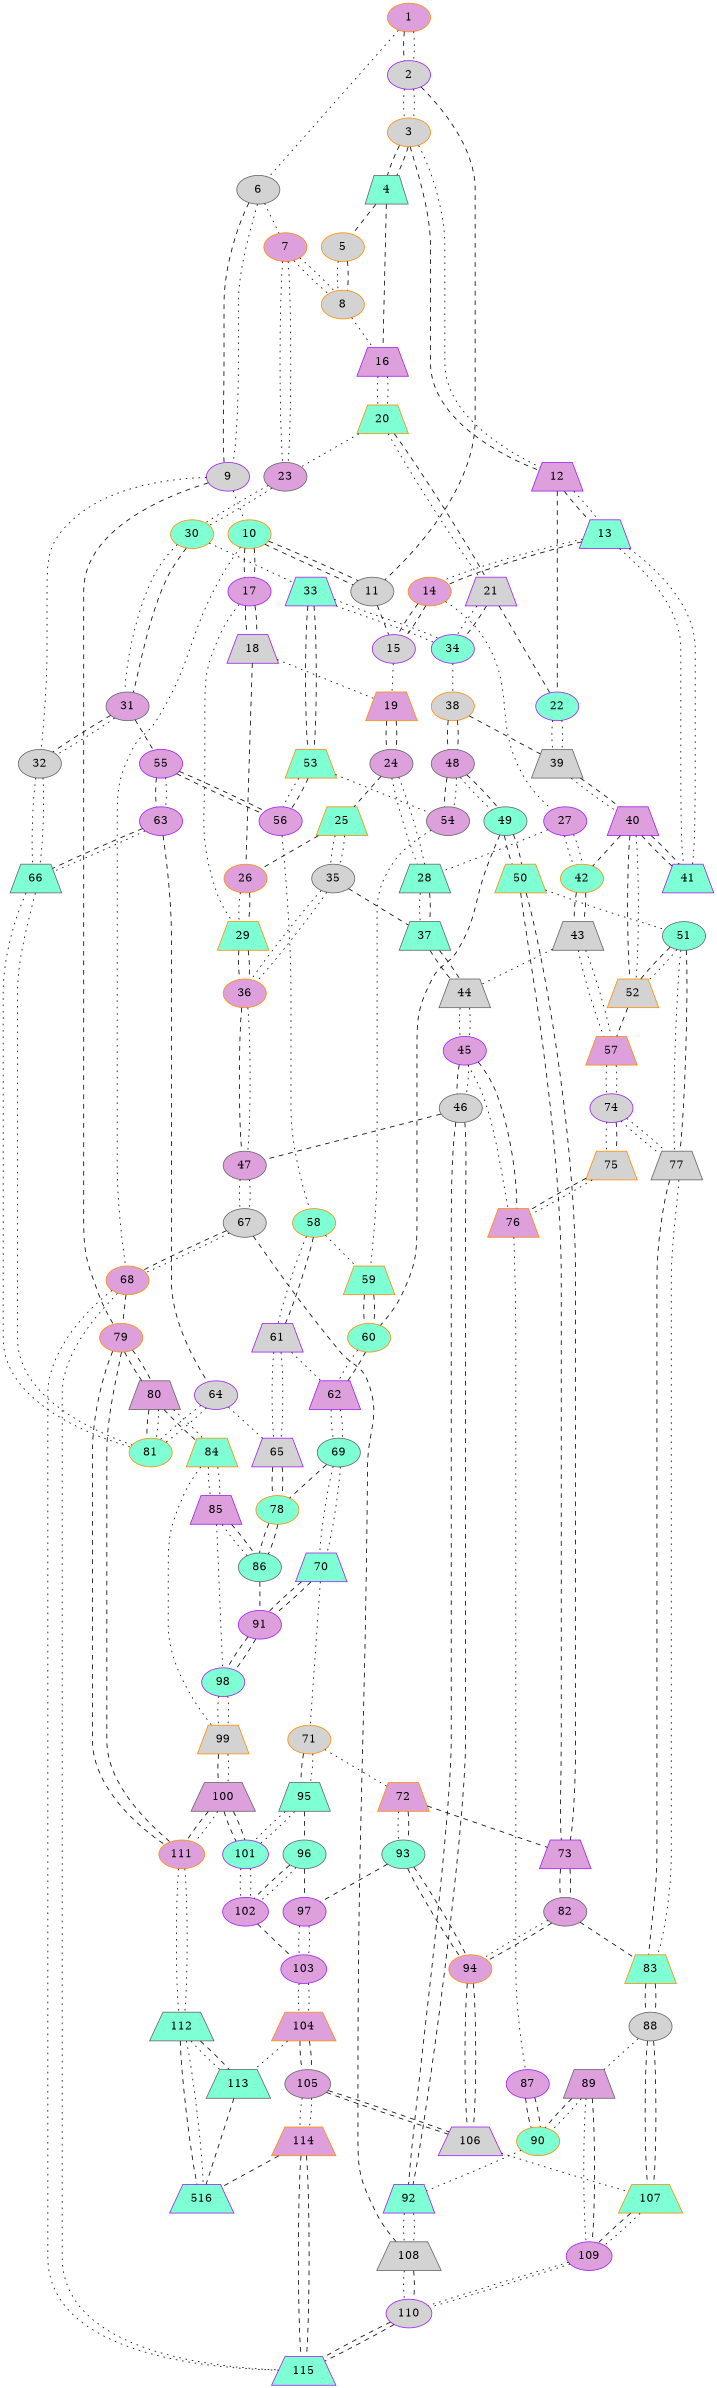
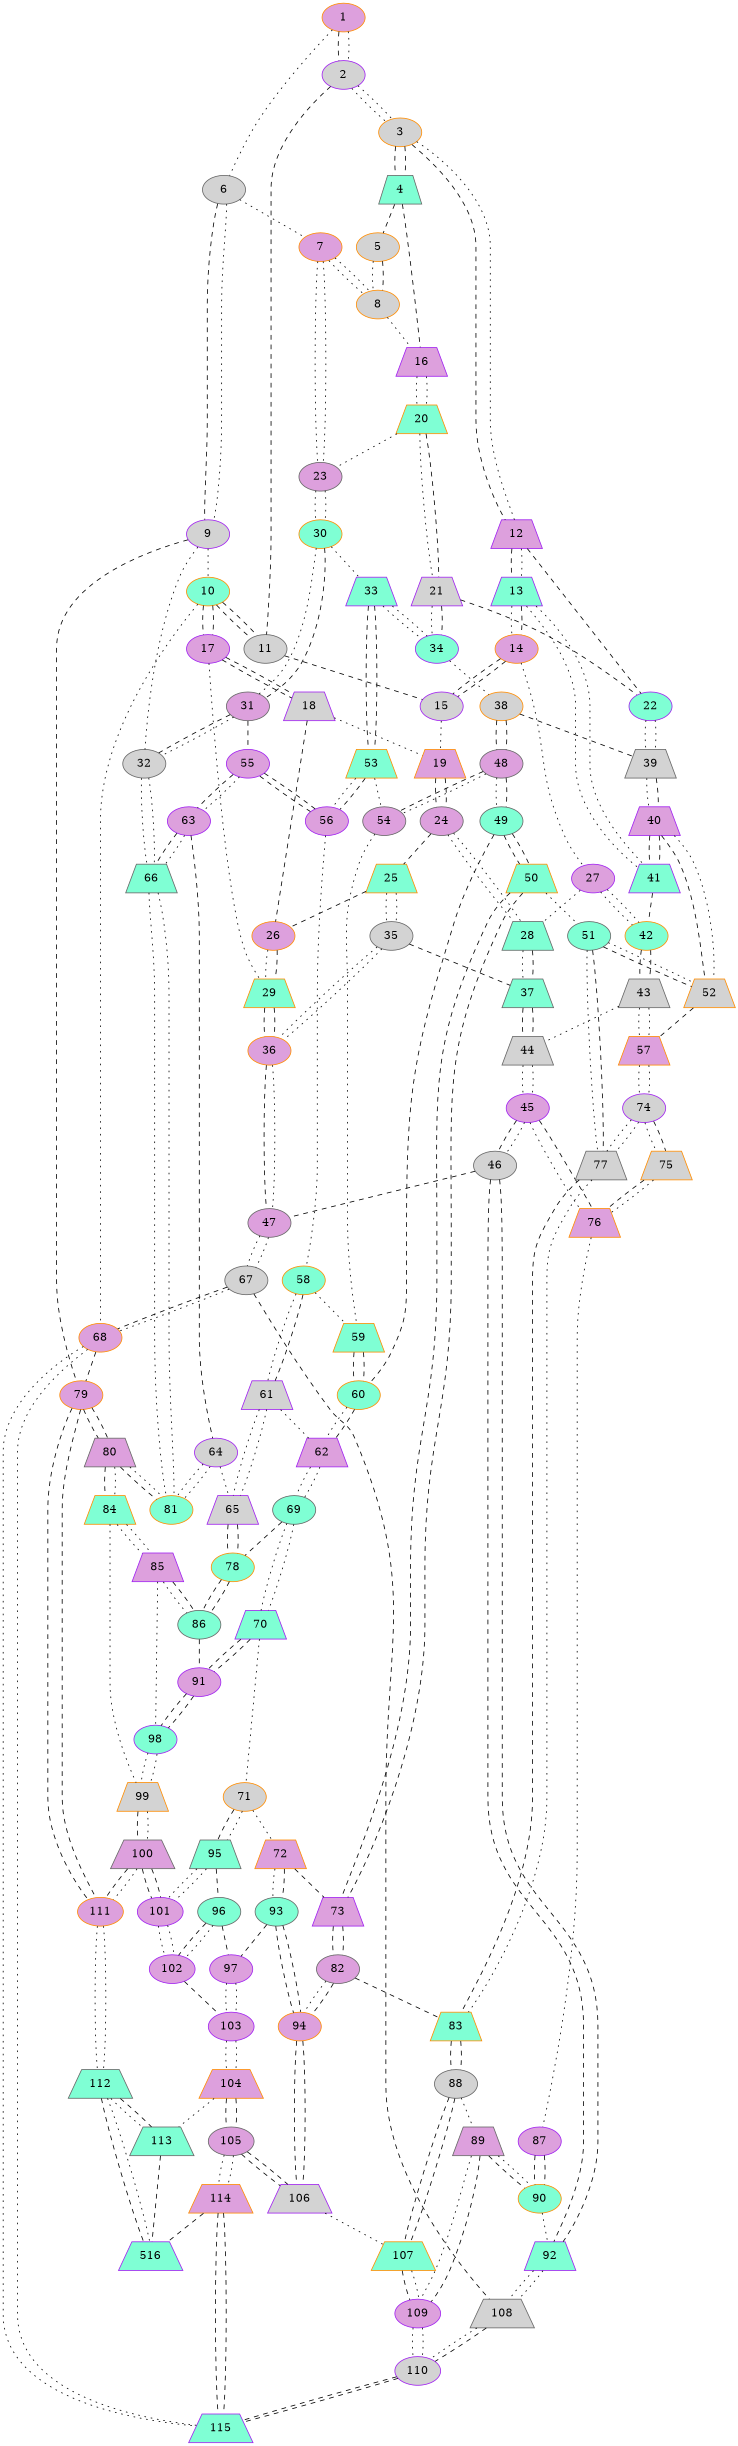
(607, 851) -> (651, 907)
(246, 1854) -> (160, 1912)
